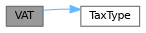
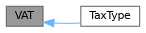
(57, 9) -> (67, 23)
